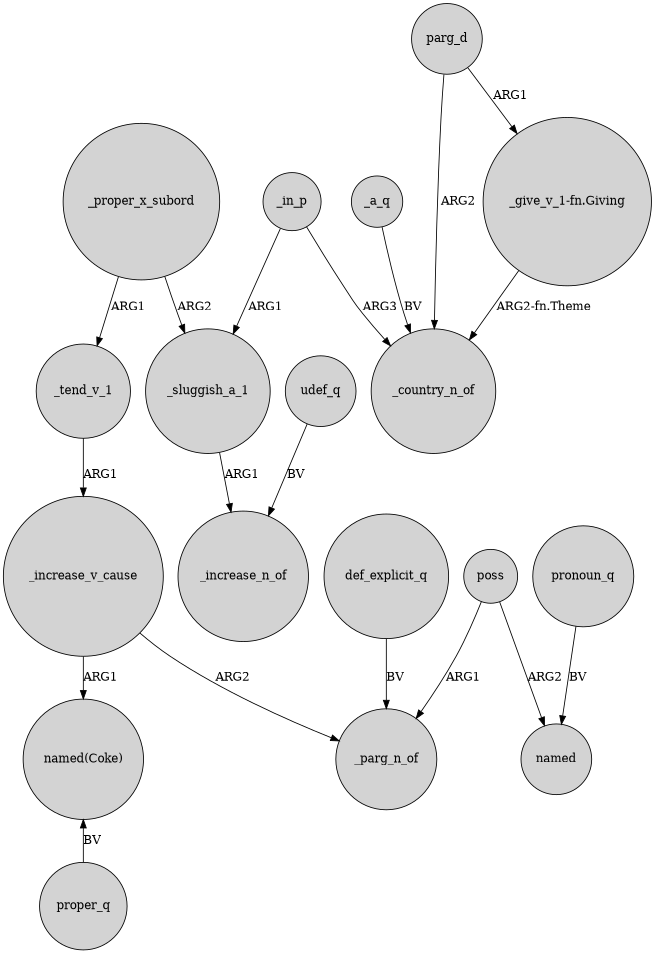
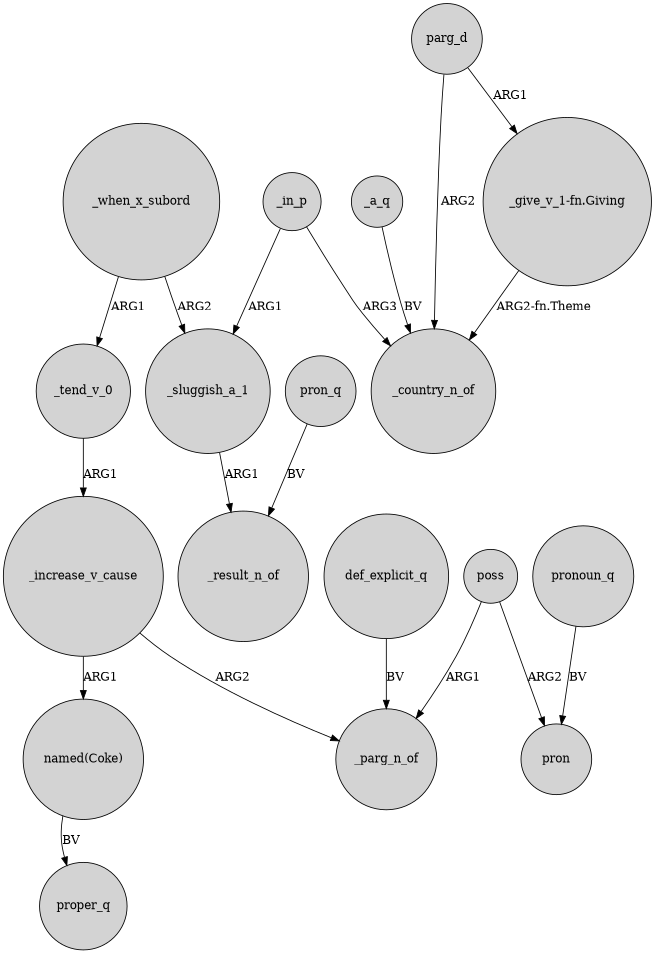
(141, 202) -> (141, 202)
(83, 391) -> (83, 391)
(321, 391) -> (321, 391)
(243, 576) -> (243, 576)
(556, 759) -> (556, 759)
(83, 845) -> (61, 837)
